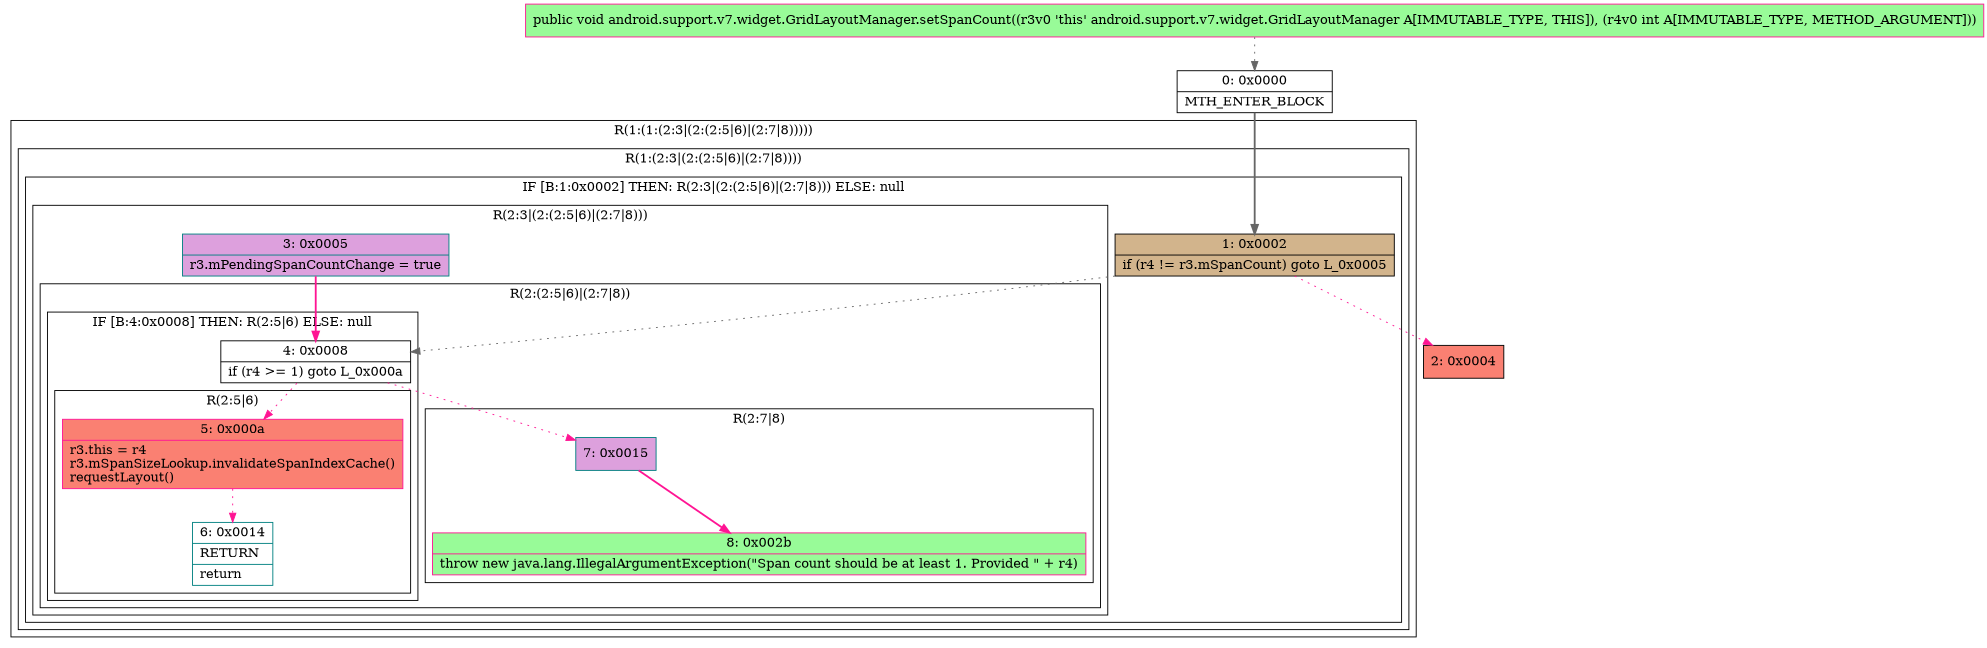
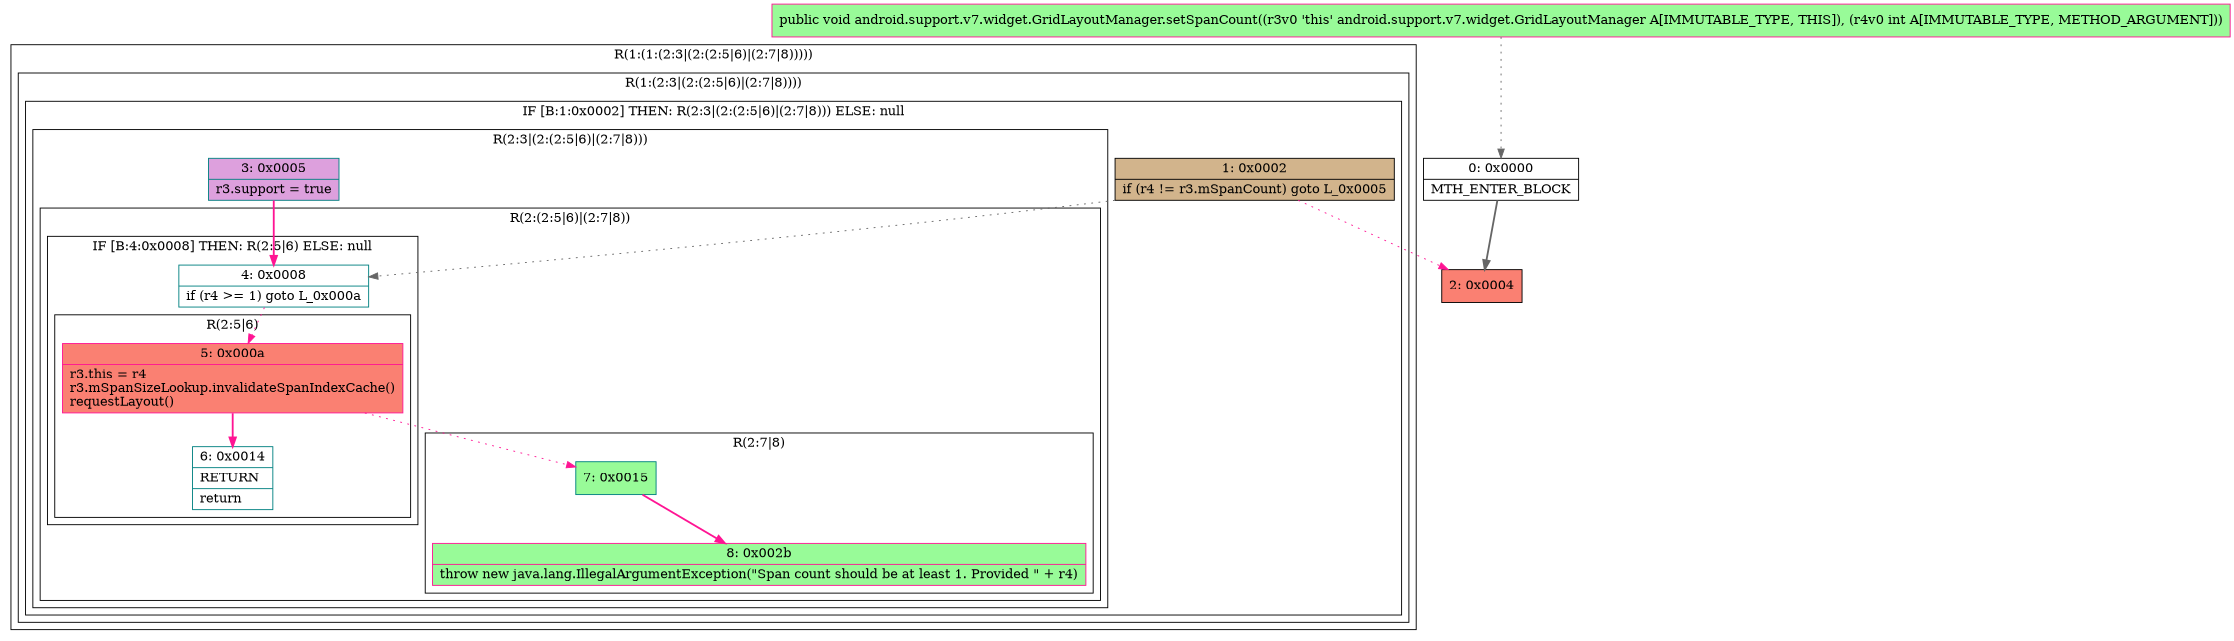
(1255, 169) -> (1492, 230)
(316, 265) -> (274, 189)
(316, 362) -> (274, 286)
(495, 415) -> (466, 439)
(616, 454) -> (616, 478)
(233, 501) -> (233, 425)
